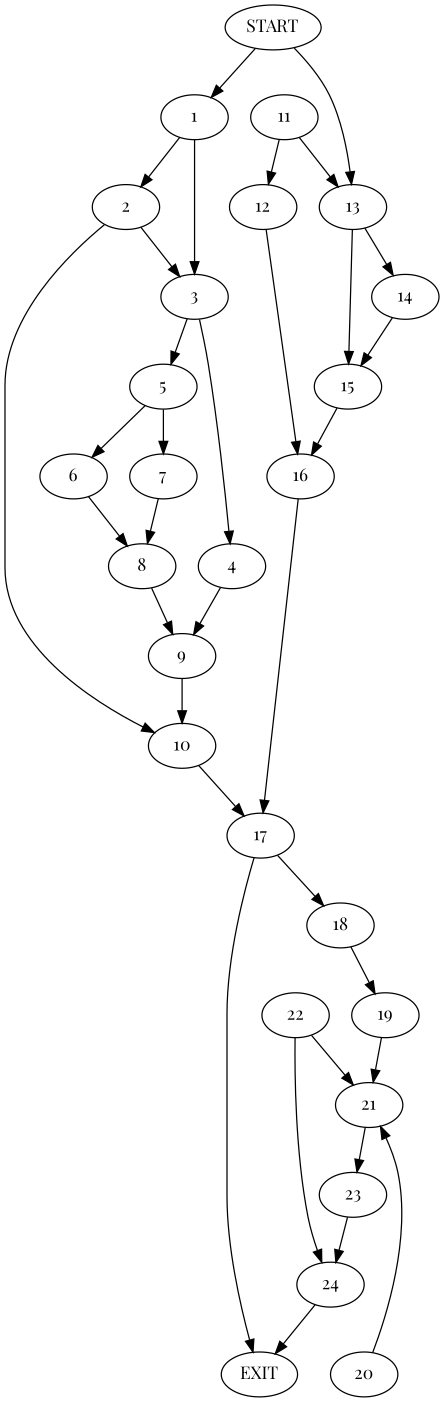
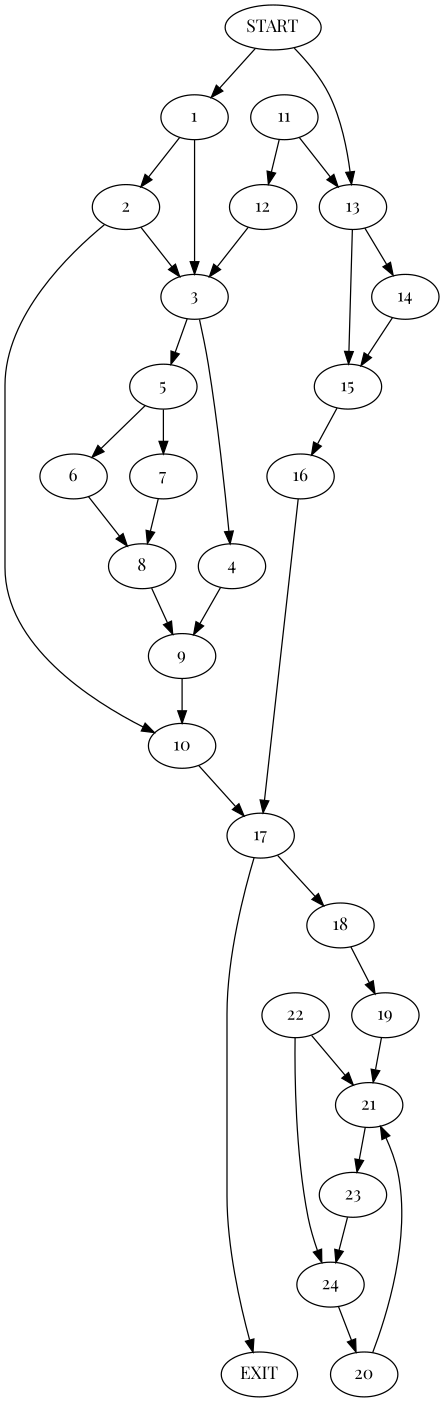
(281, 336) -> (233, 247)
(299, 1324) -> (345, 1323)
